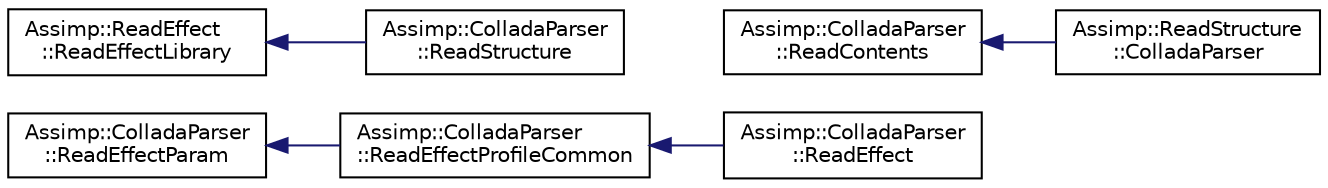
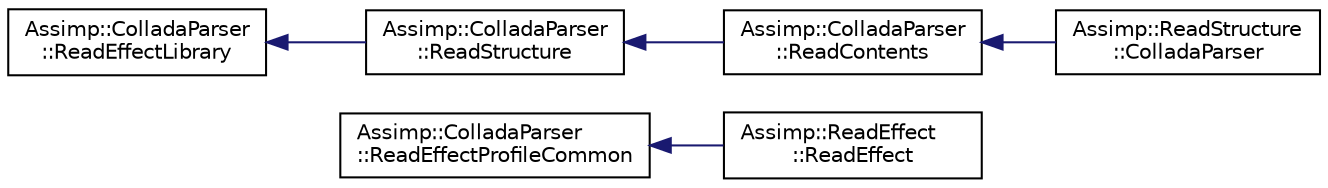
(137, 42) -> (137, 42)
none -> (685, 42)
(137, 145) -> none
(853, 145) -> (853, 145)
